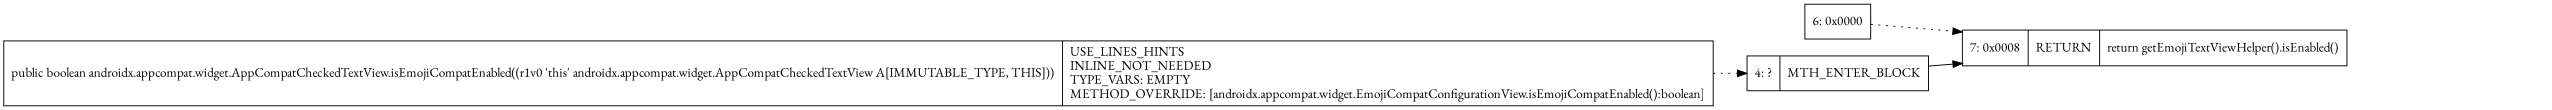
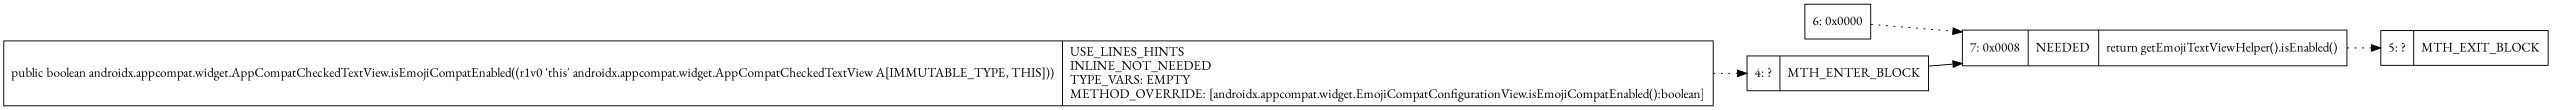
(2064, 47) -> (2063, 47)
none -> (2464, 48)
